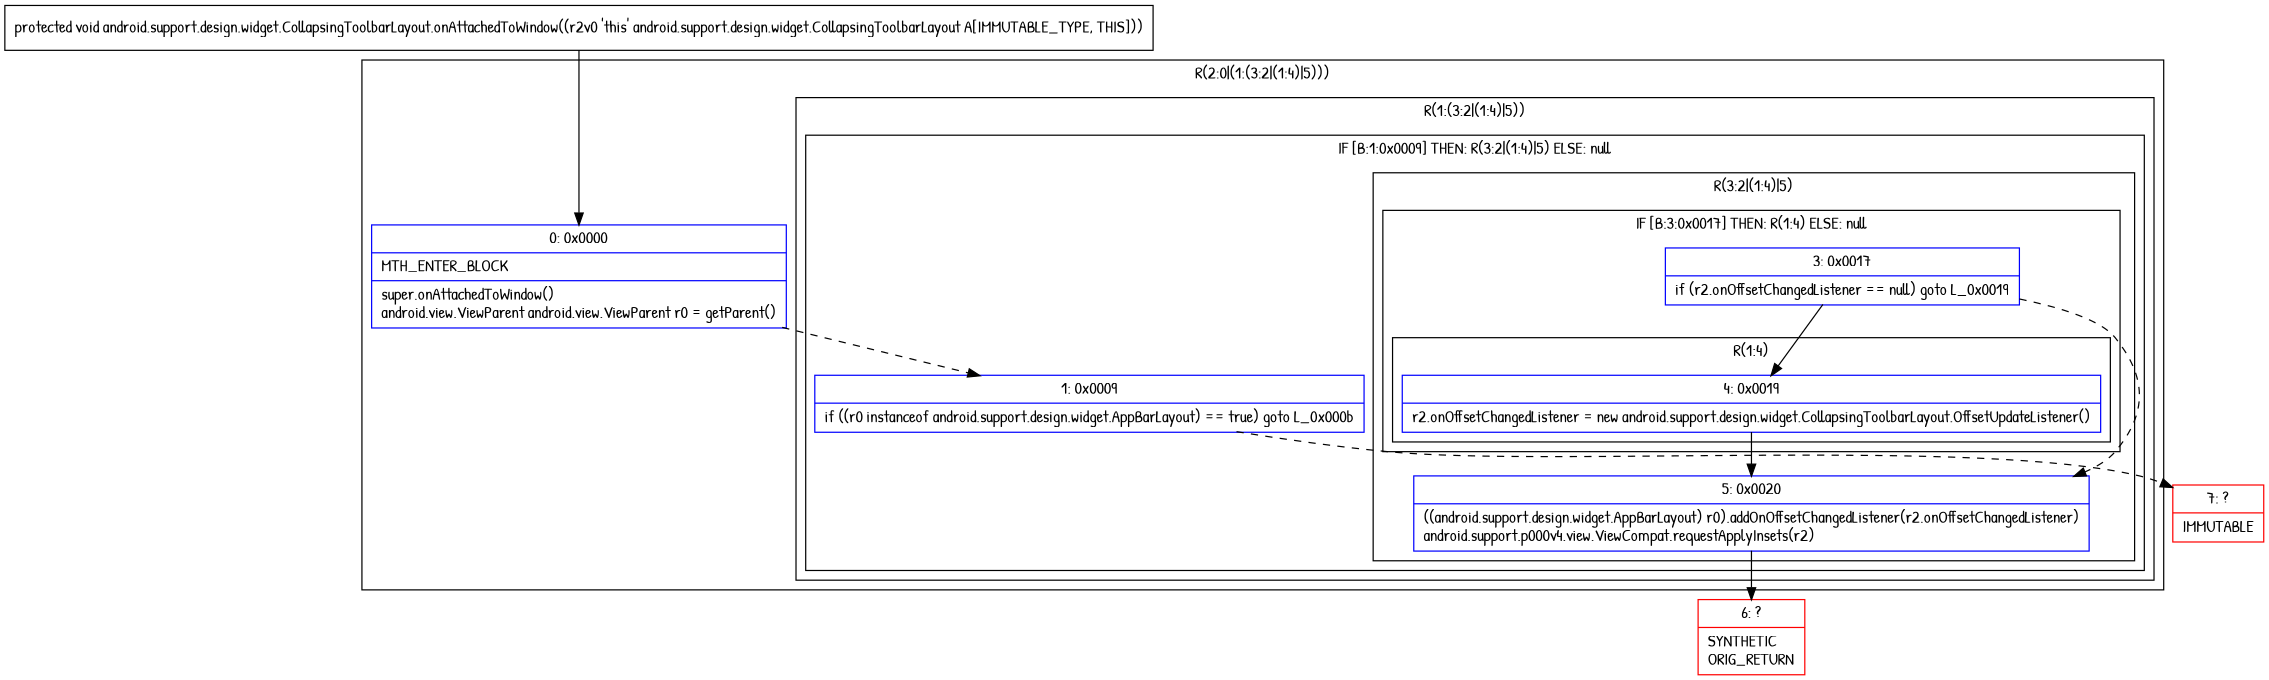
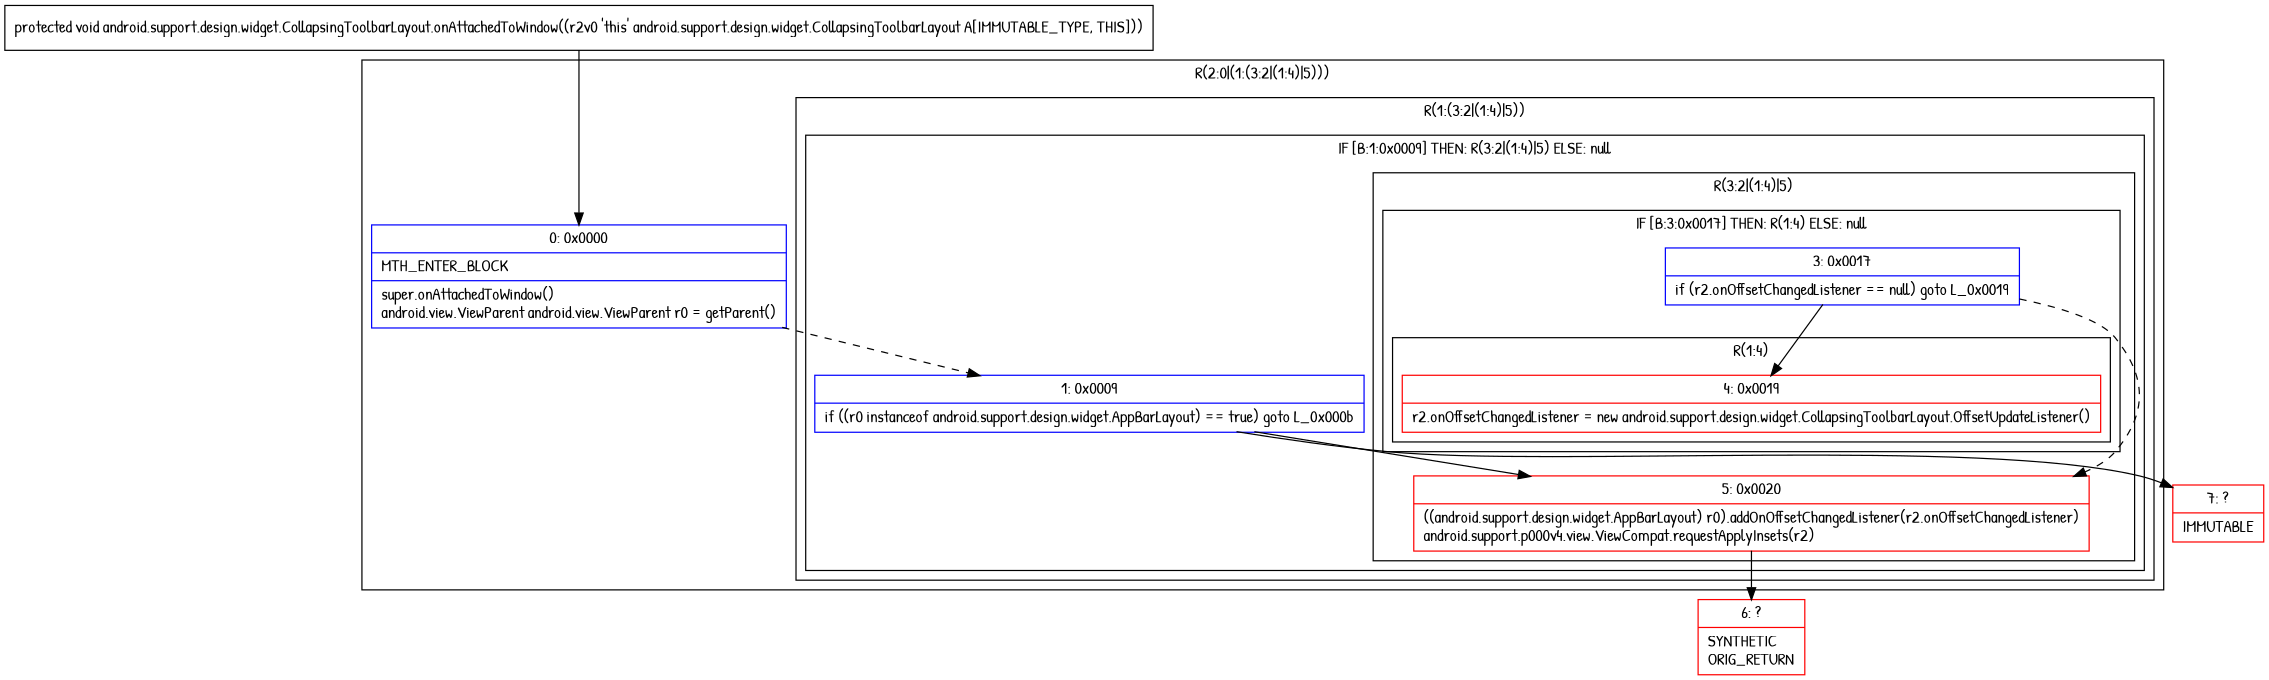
(1751, 404) -> (1751, 404)
(1751, 448) -> (1446, 463)
(1699, 456) -> (1699, 456)
(1751, 513) -> (1751, 513)
